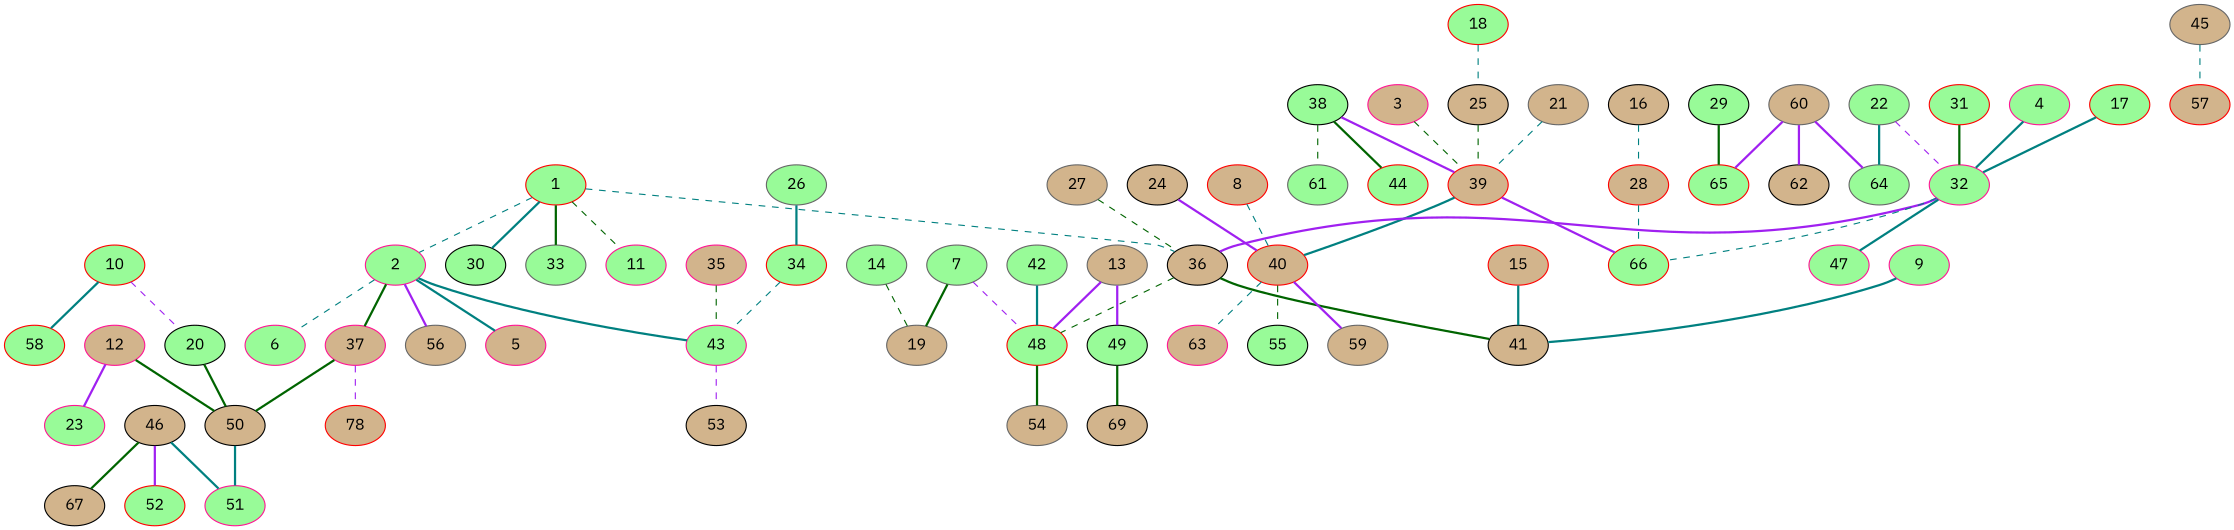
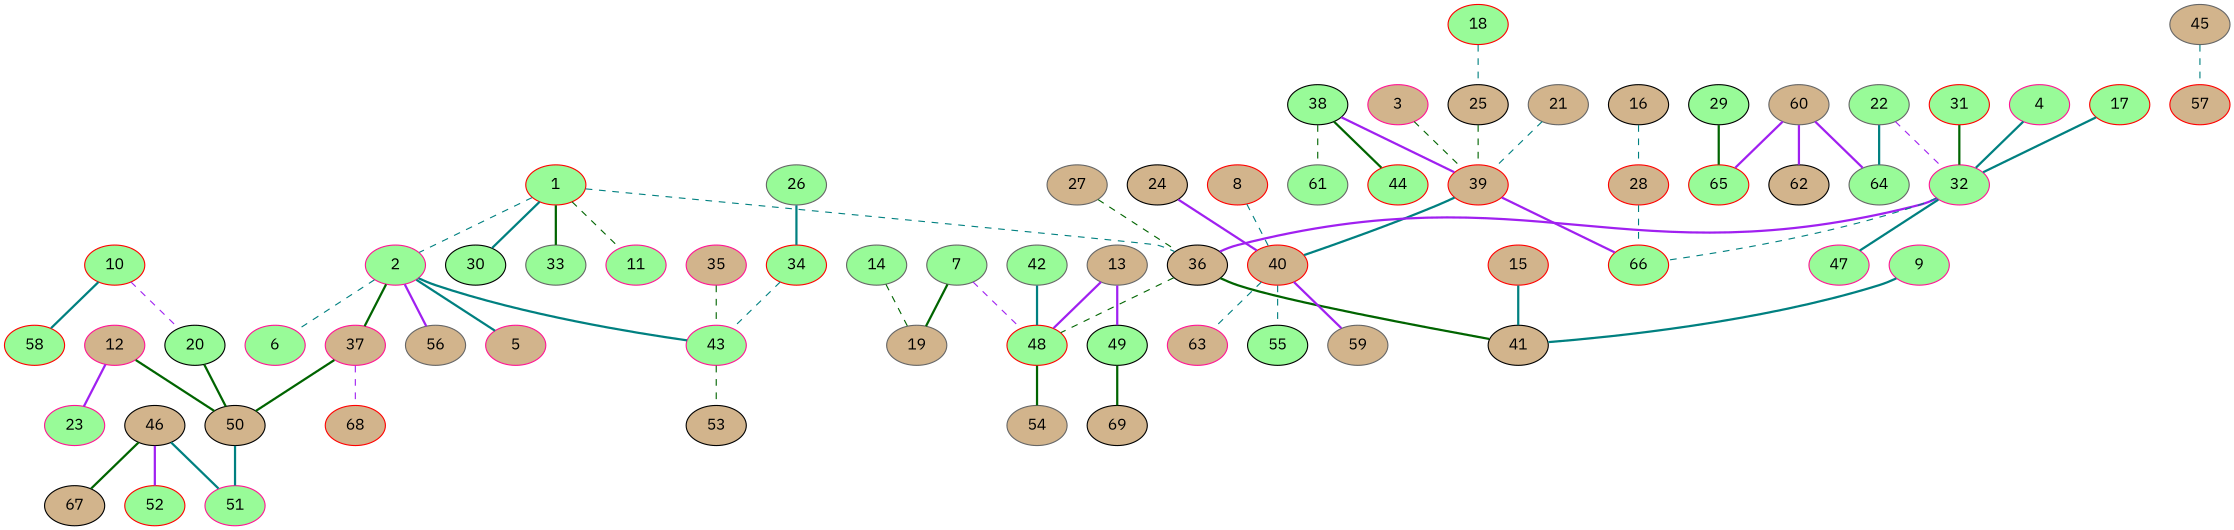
(1278, 305) -> (1278, 305)
(716, 386) -> (716, 386)
(355, 426) -> (355, 426)
